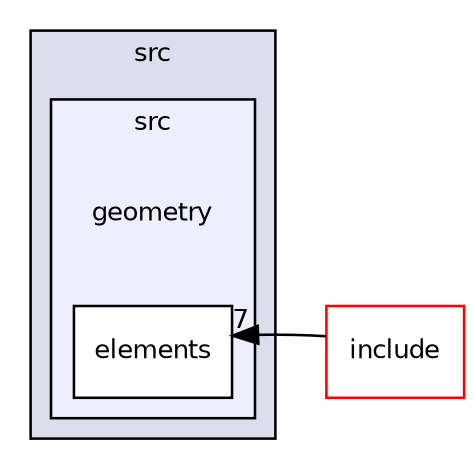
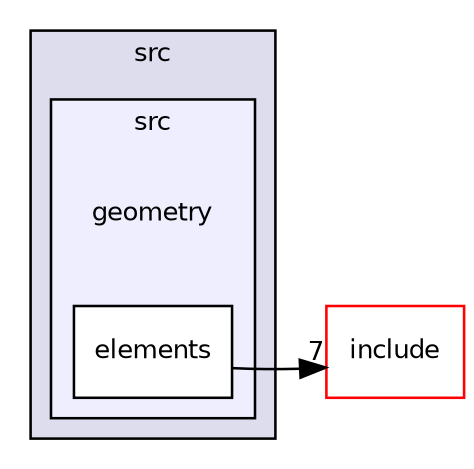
(292, 335) -> (266, 369)
